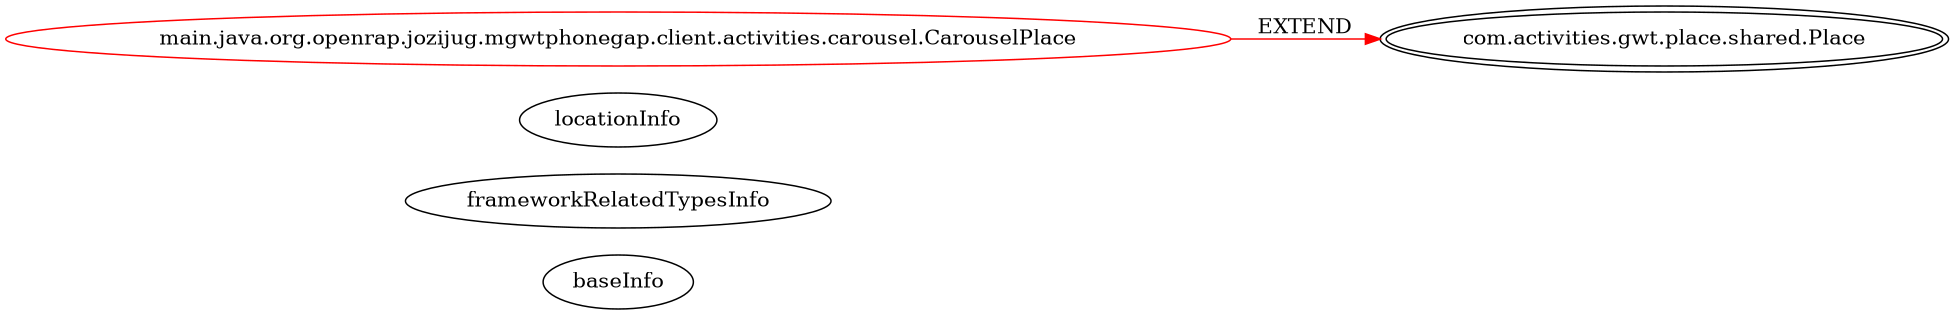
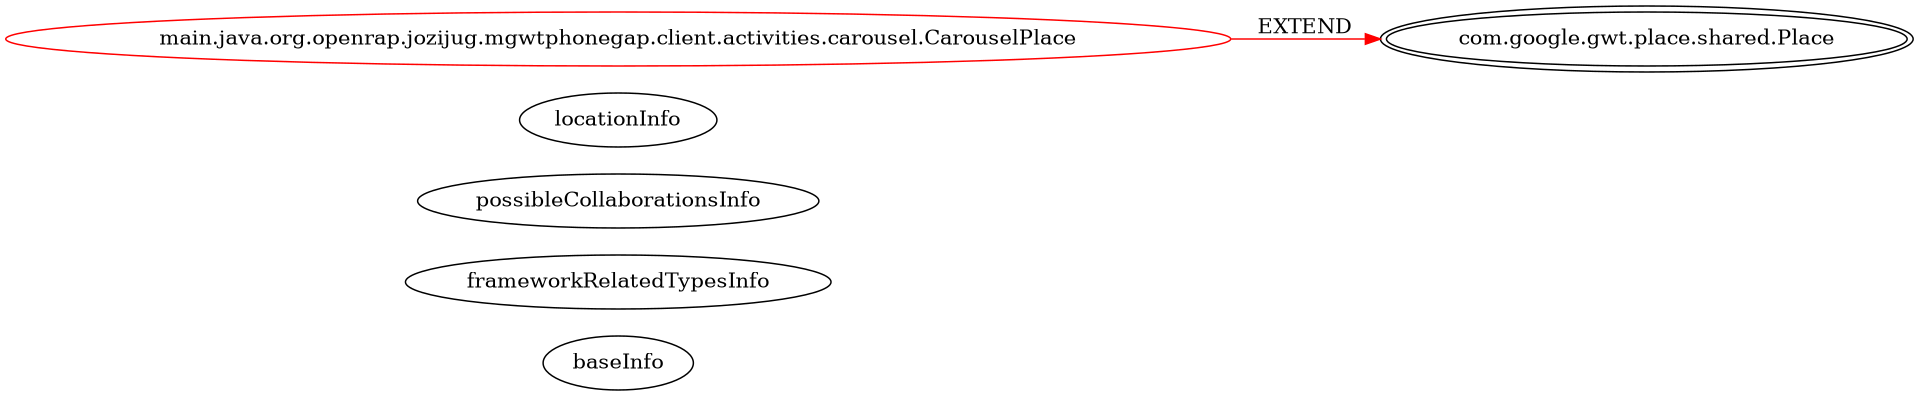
(1664, 39) -> (1647, 39)
none -> (618, 201)
